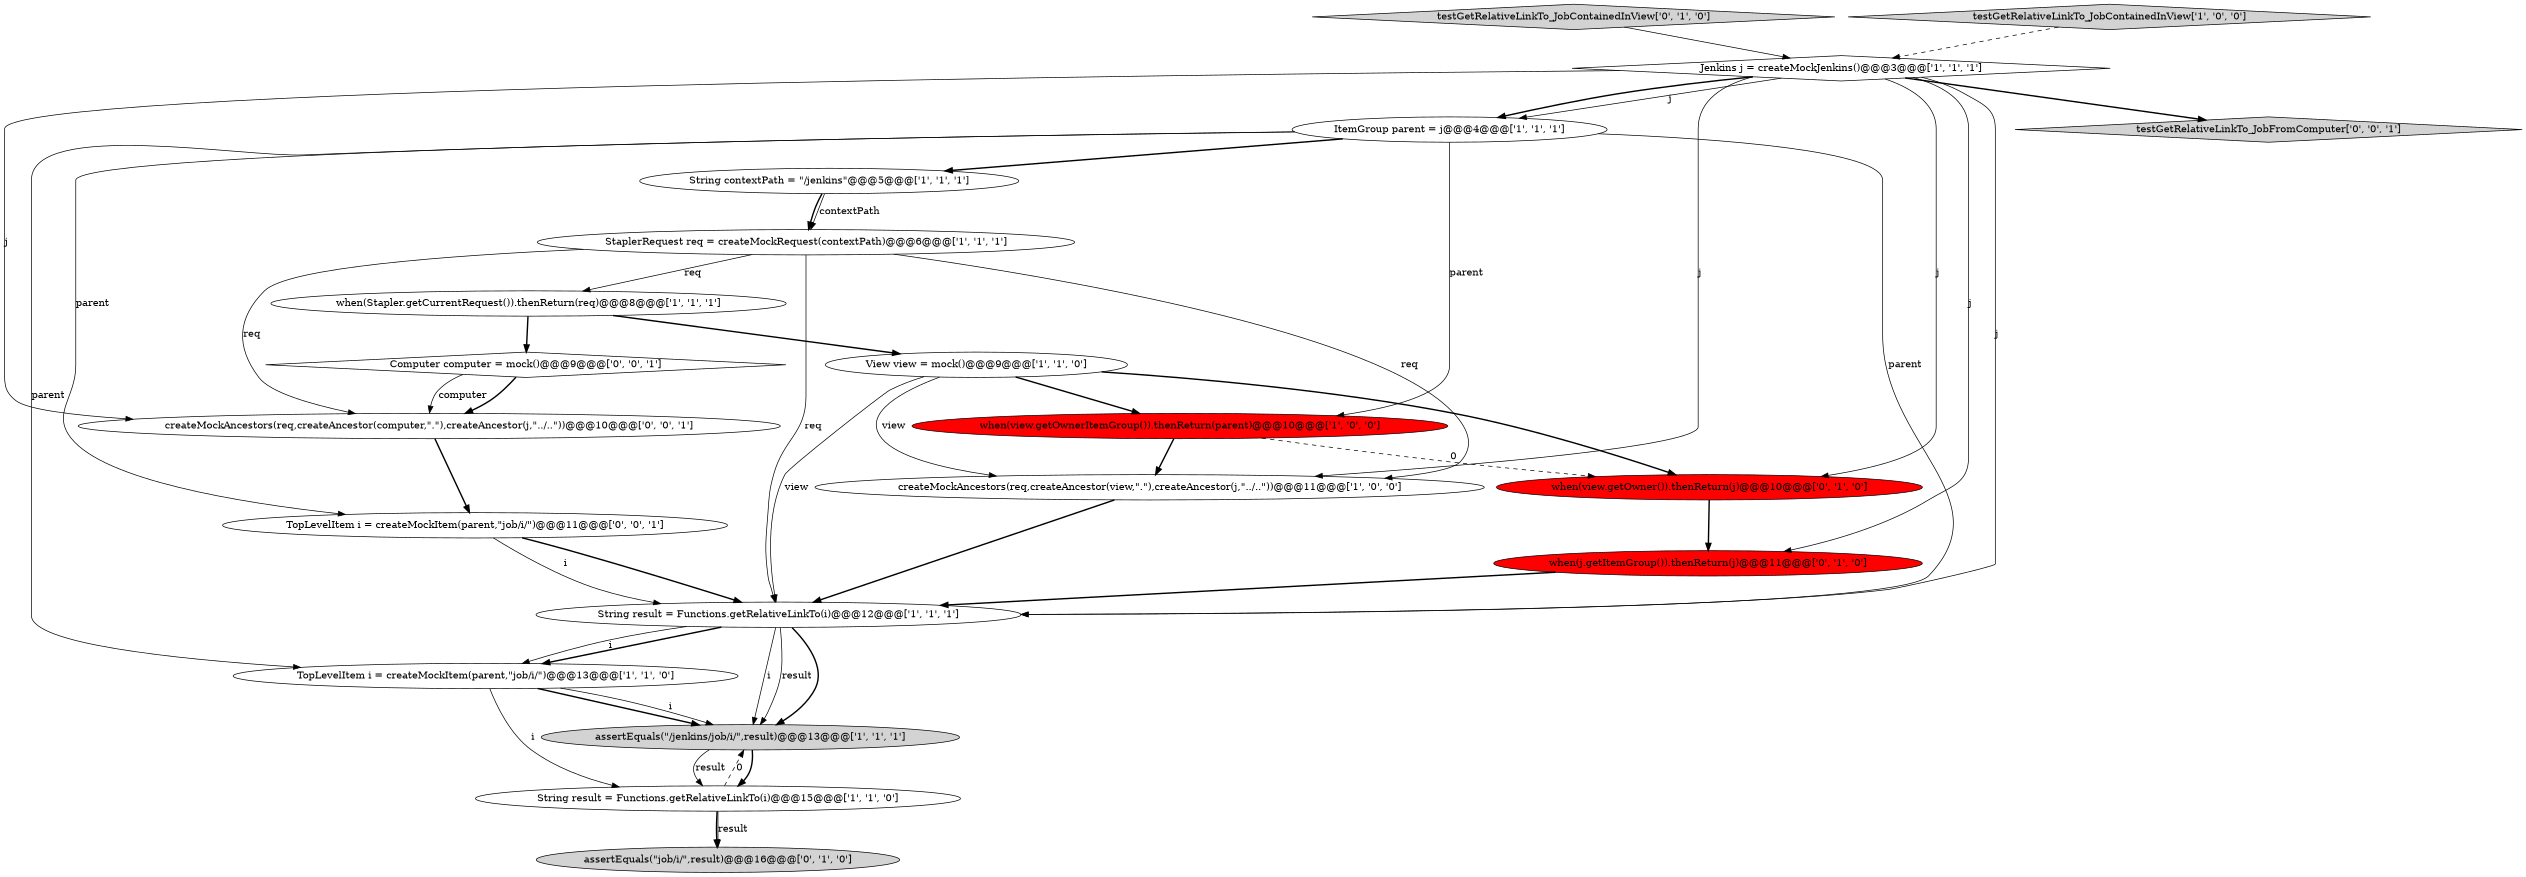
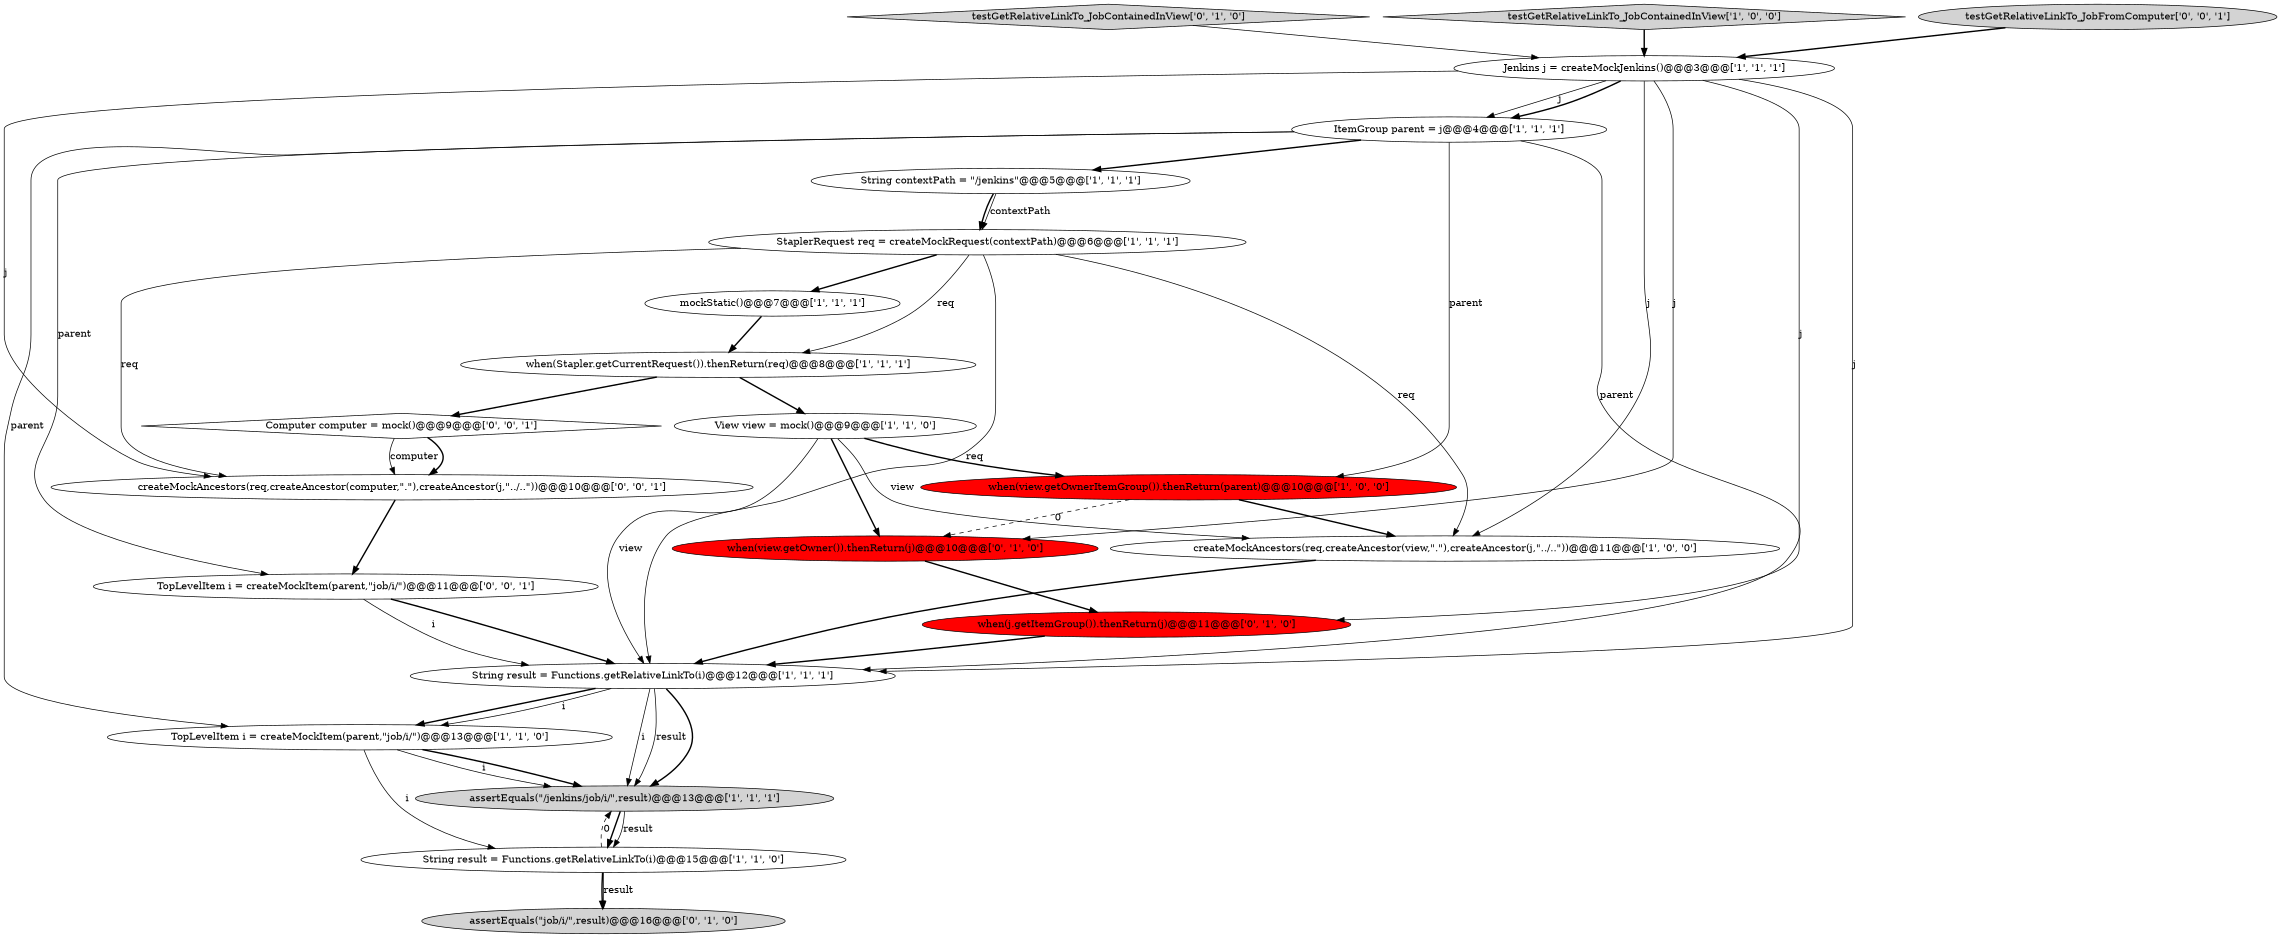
(1979, 42) -> (1644, 39)
(1841, 68) -> (1644, 68)
(2052, 99) -> (1875, 42)
(2269, 130) -> (2098, 17)
none -> (772, 303)
